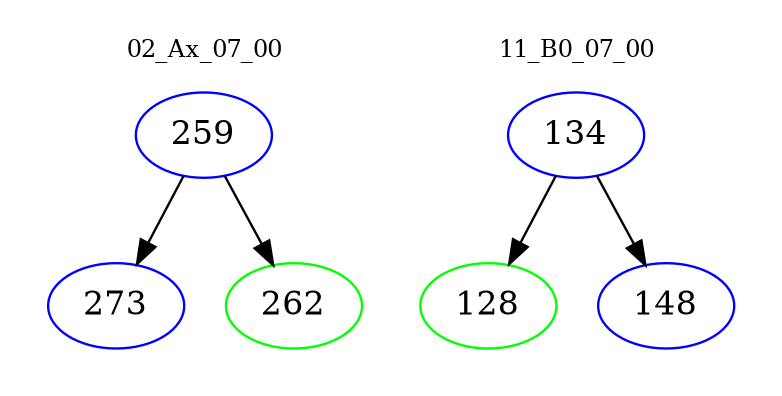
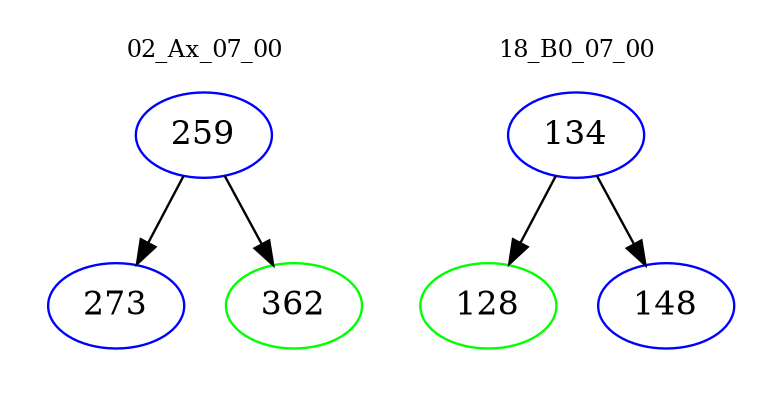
(577, 51) -> (577, 51)
(294, 306) -> (294, 306)
